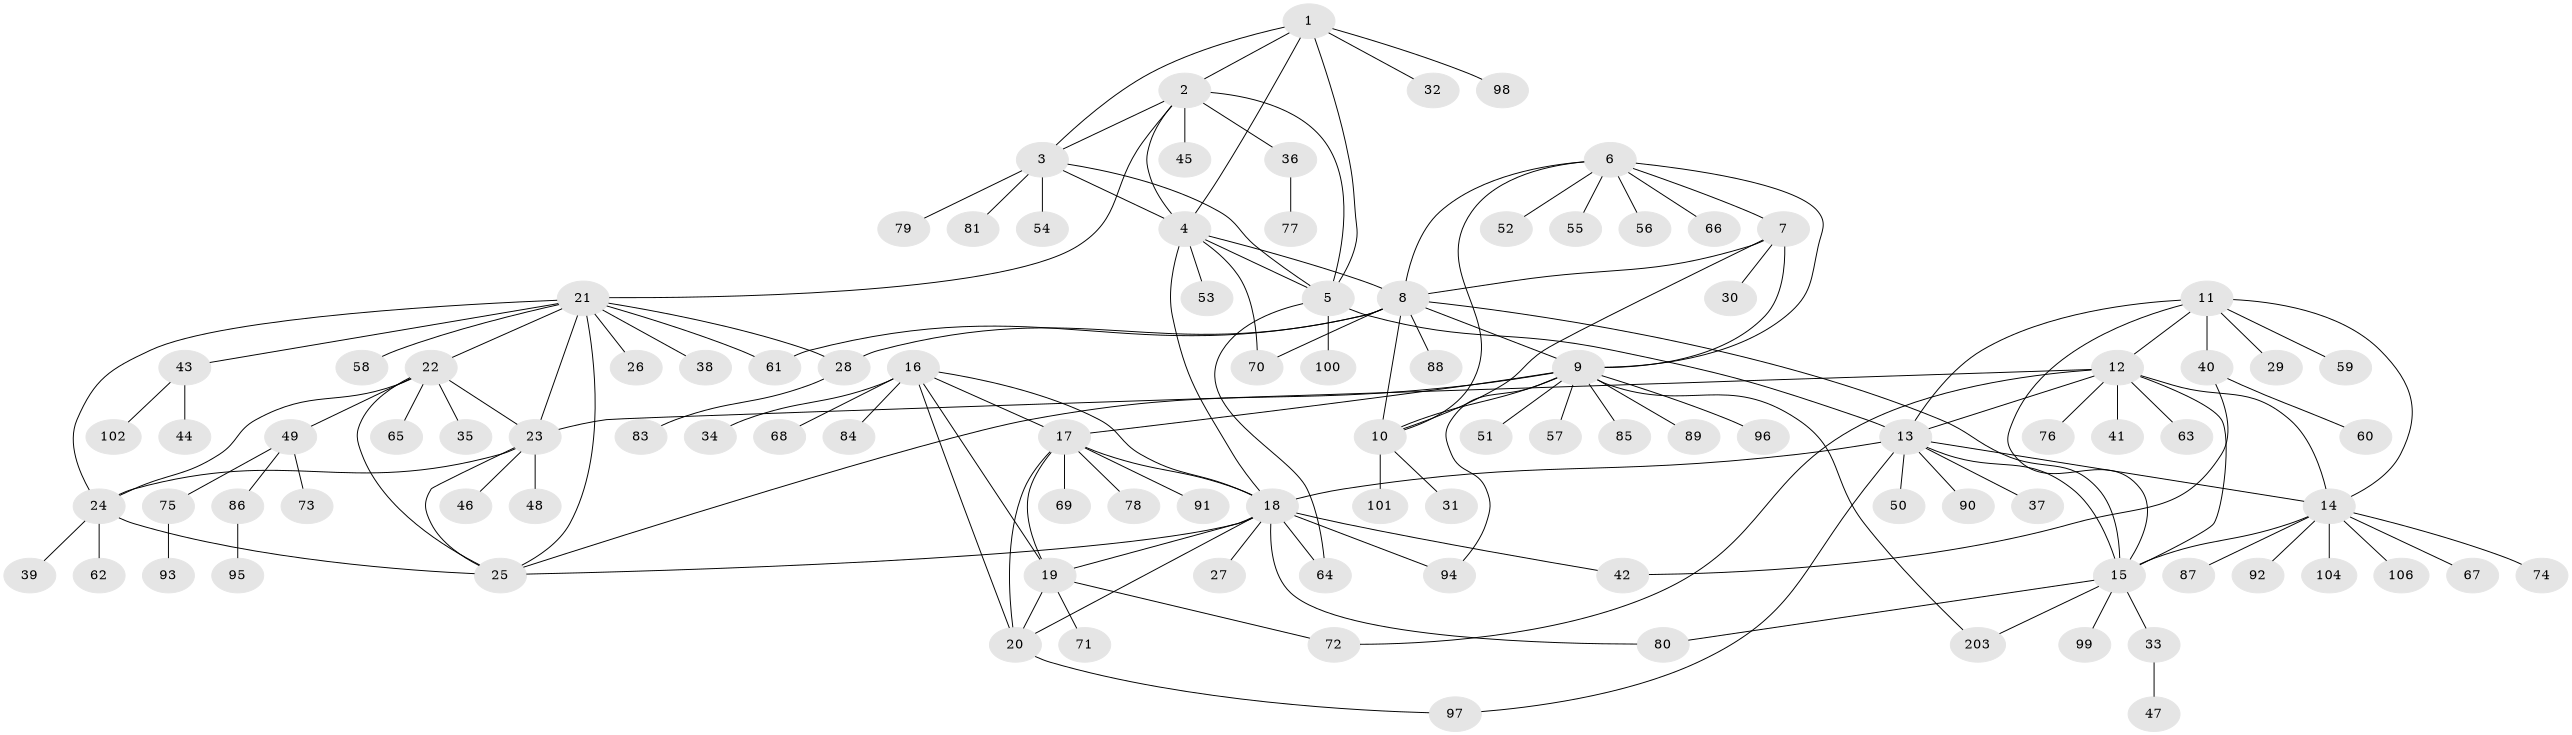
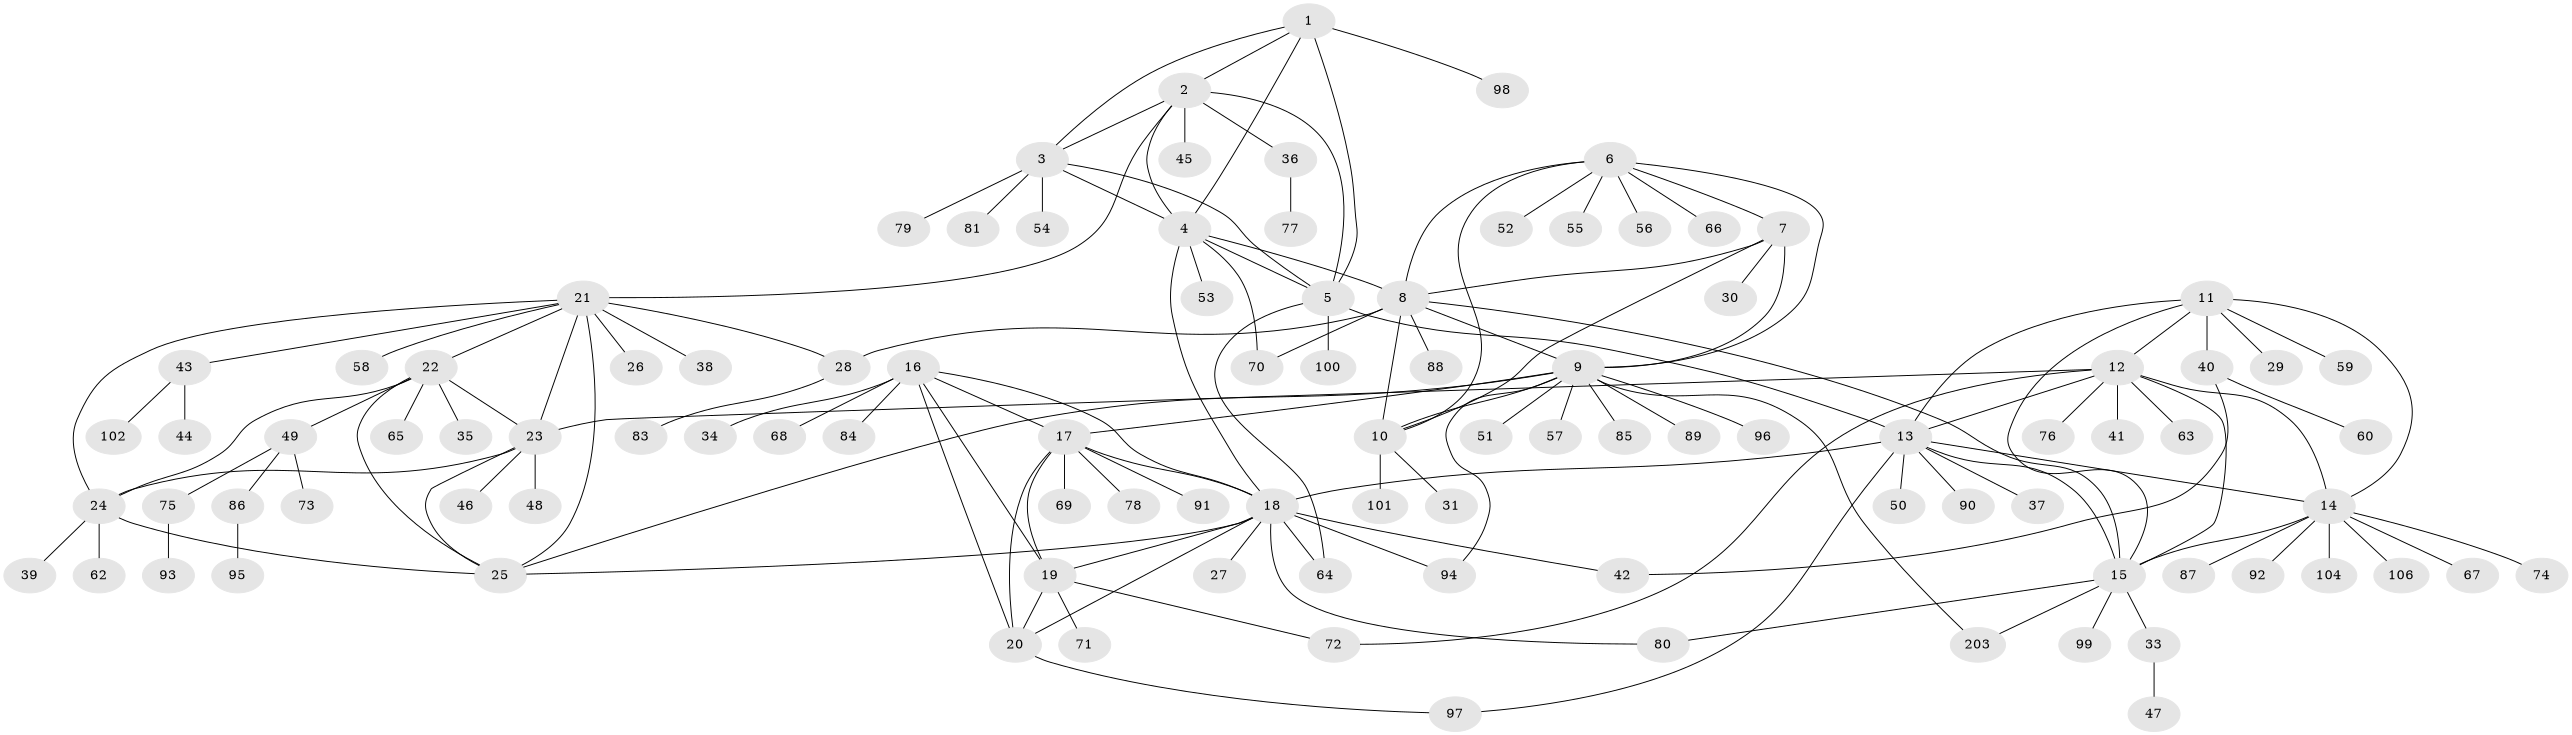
(1433, 90) -> none
(775, 368) -> none
